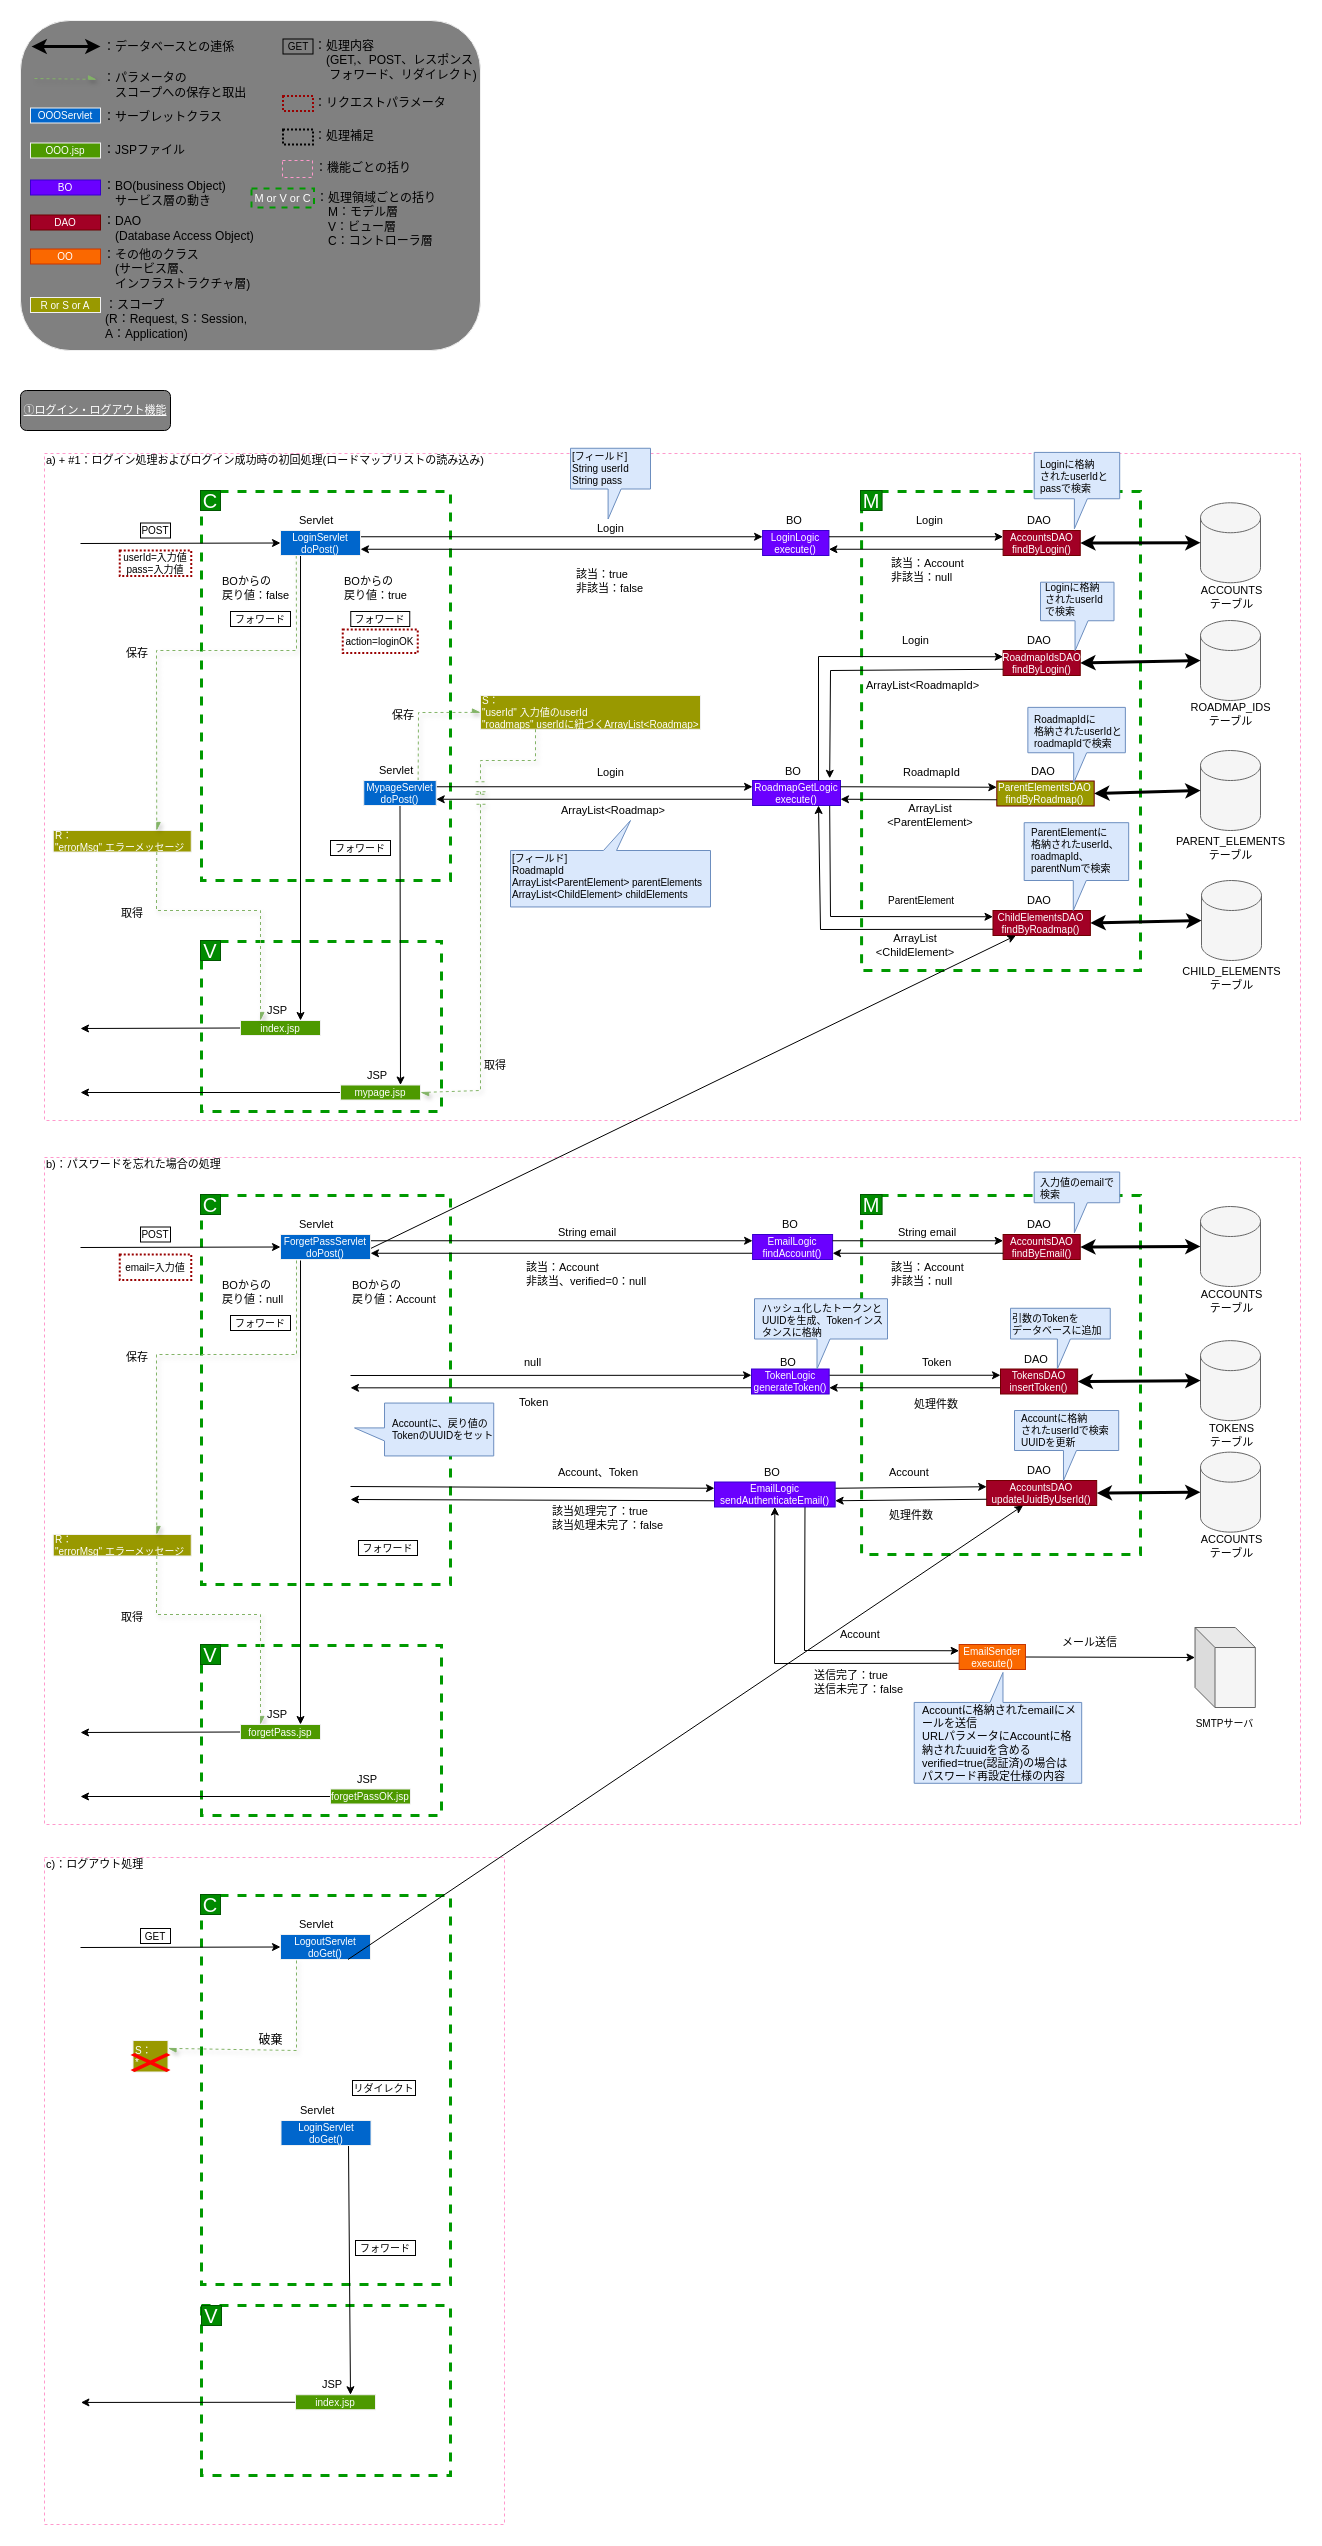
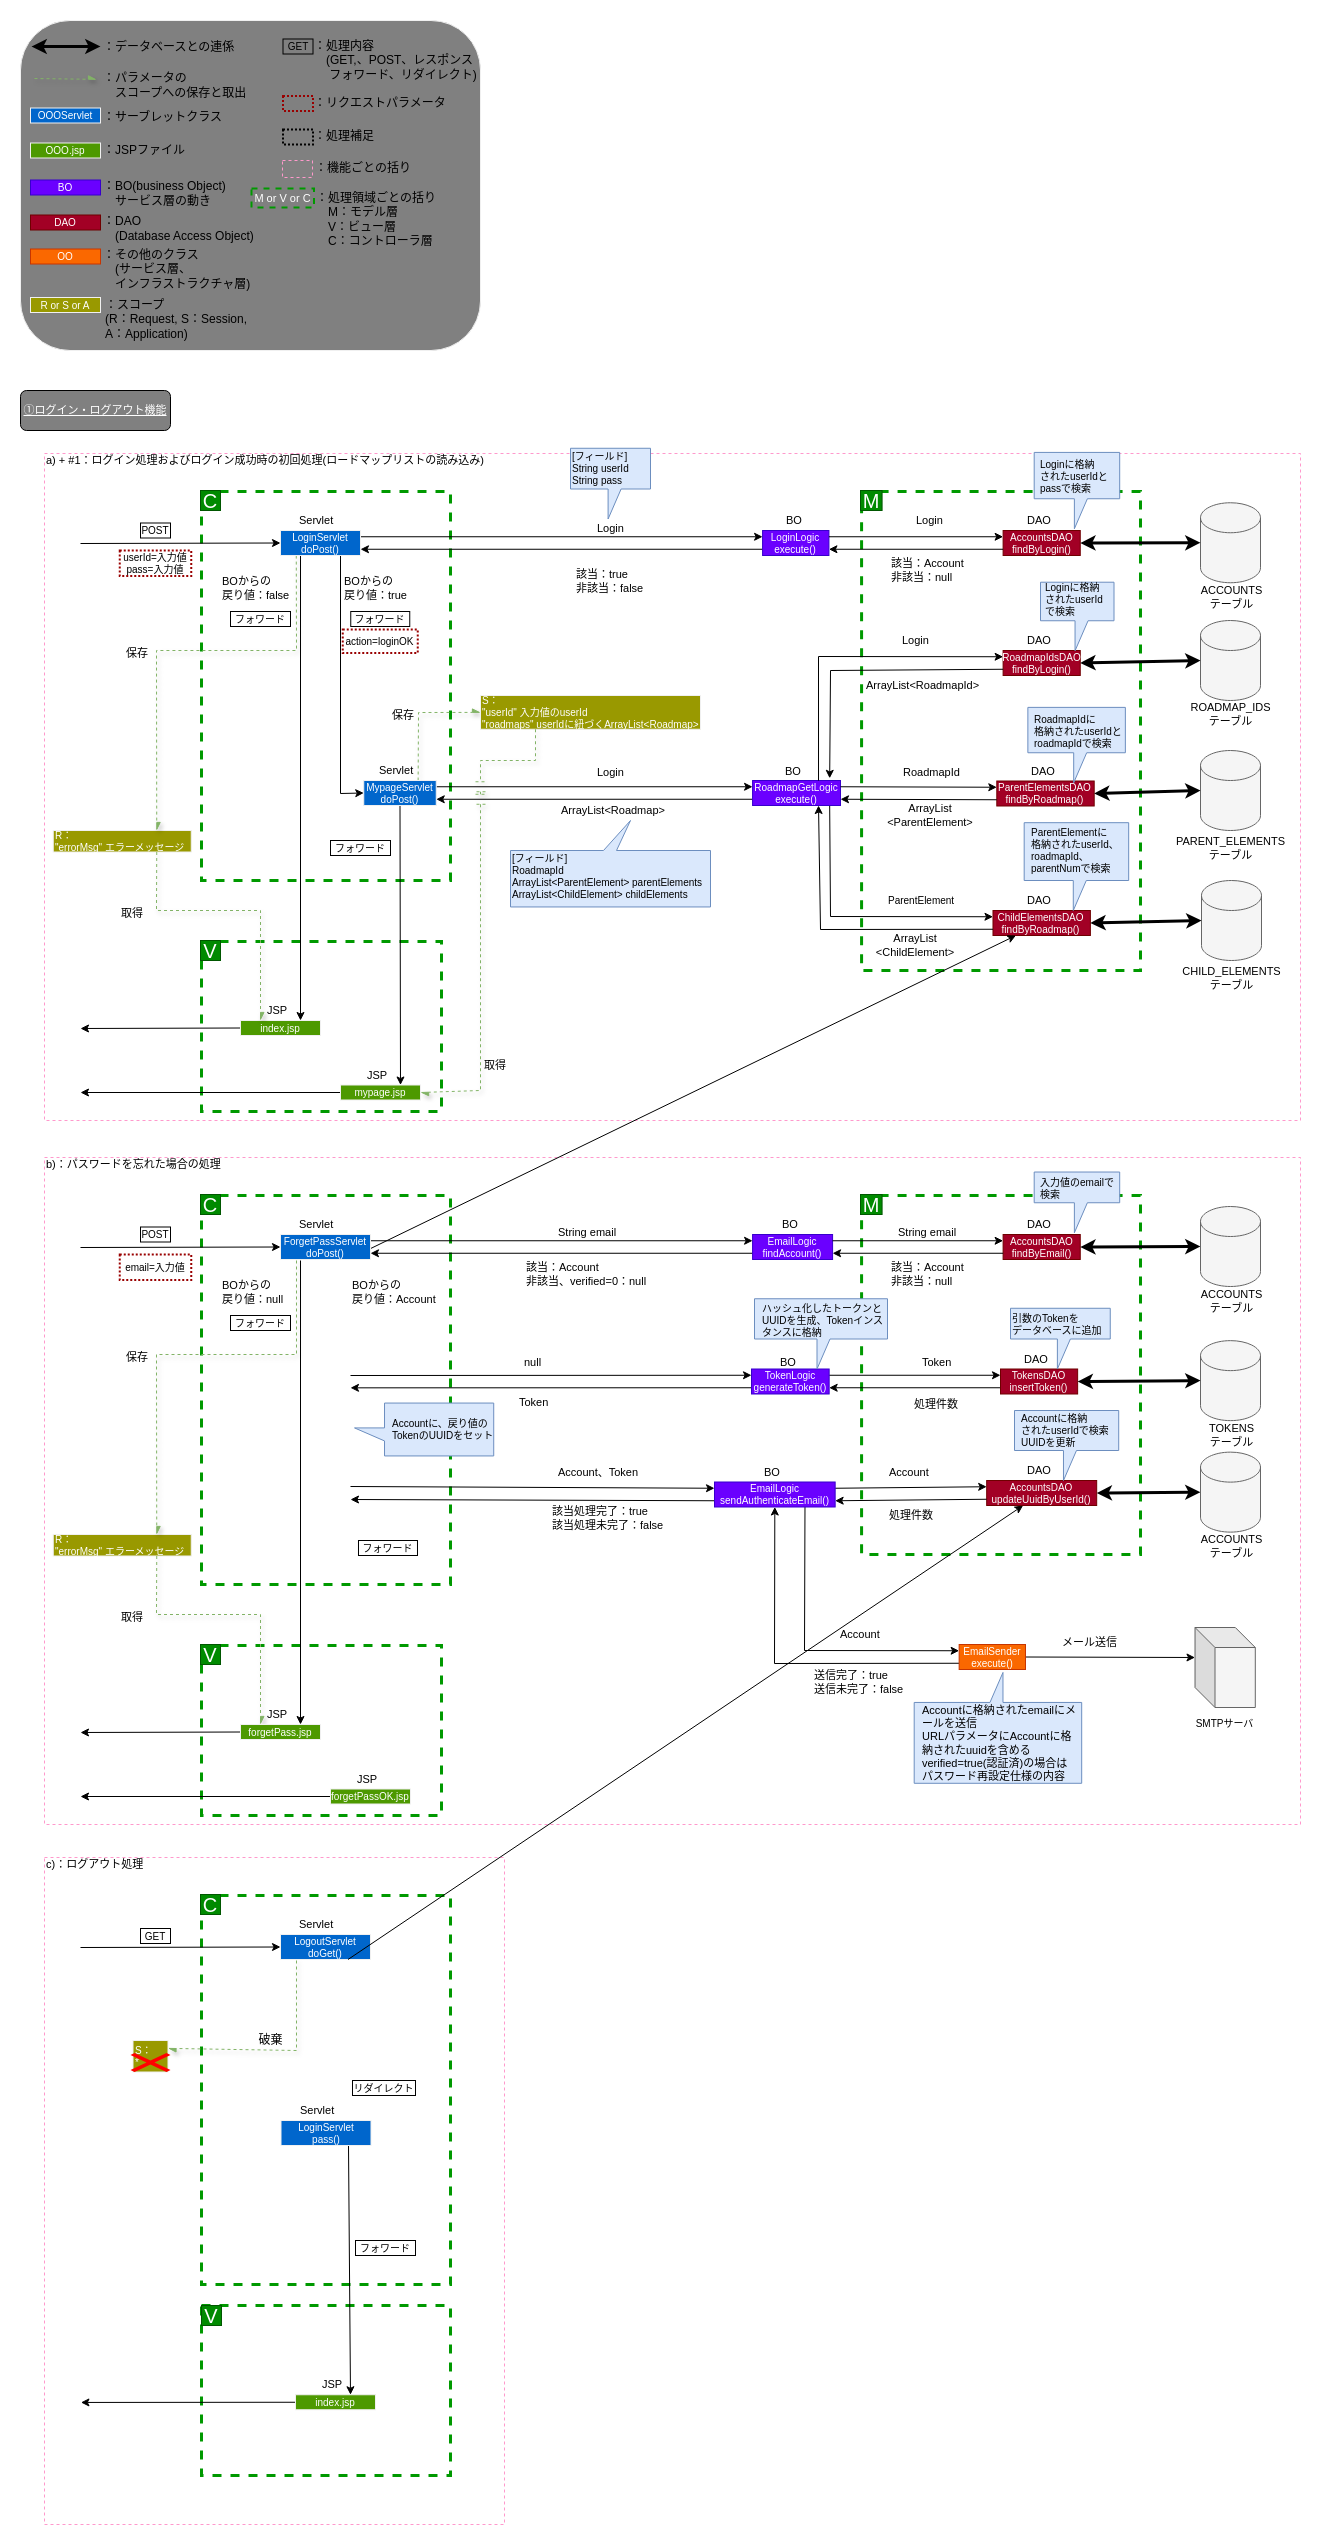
none -> (341, 683)
(1045, 794) -> (1045, 794)
(327, 2134) -> (327, 2134)
